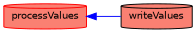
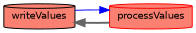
none -> (97, 23)
